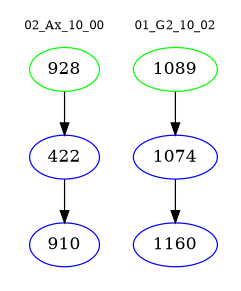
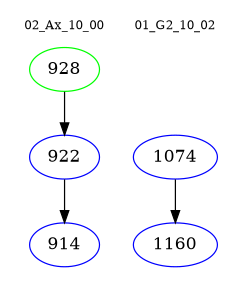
(175, 69) -> none
(65, 157) -> (65, 157)
(65, 245) -> (65, 245)
